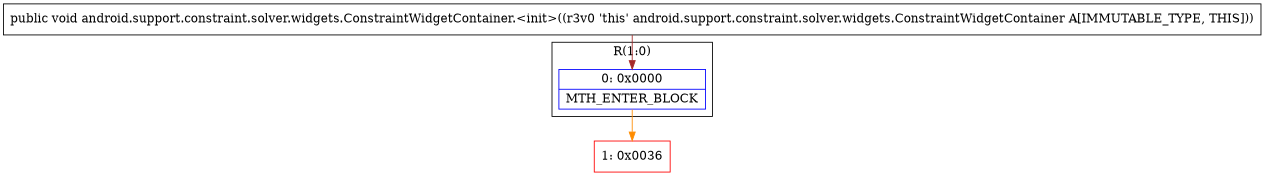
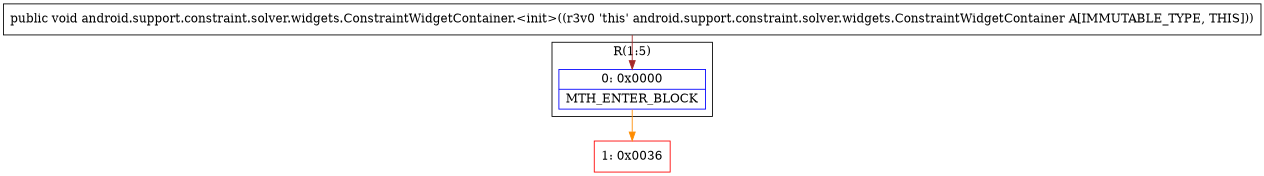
(632, 52) -> (632, 52)
